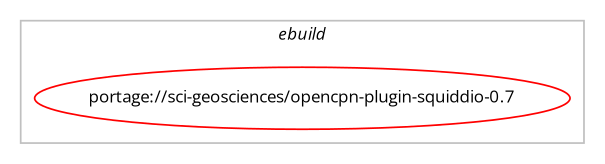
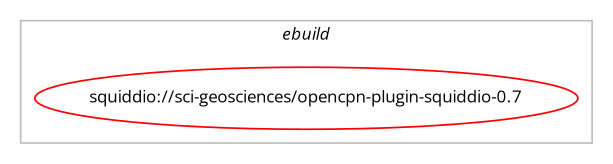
(302, 98) -> (306, 98)
